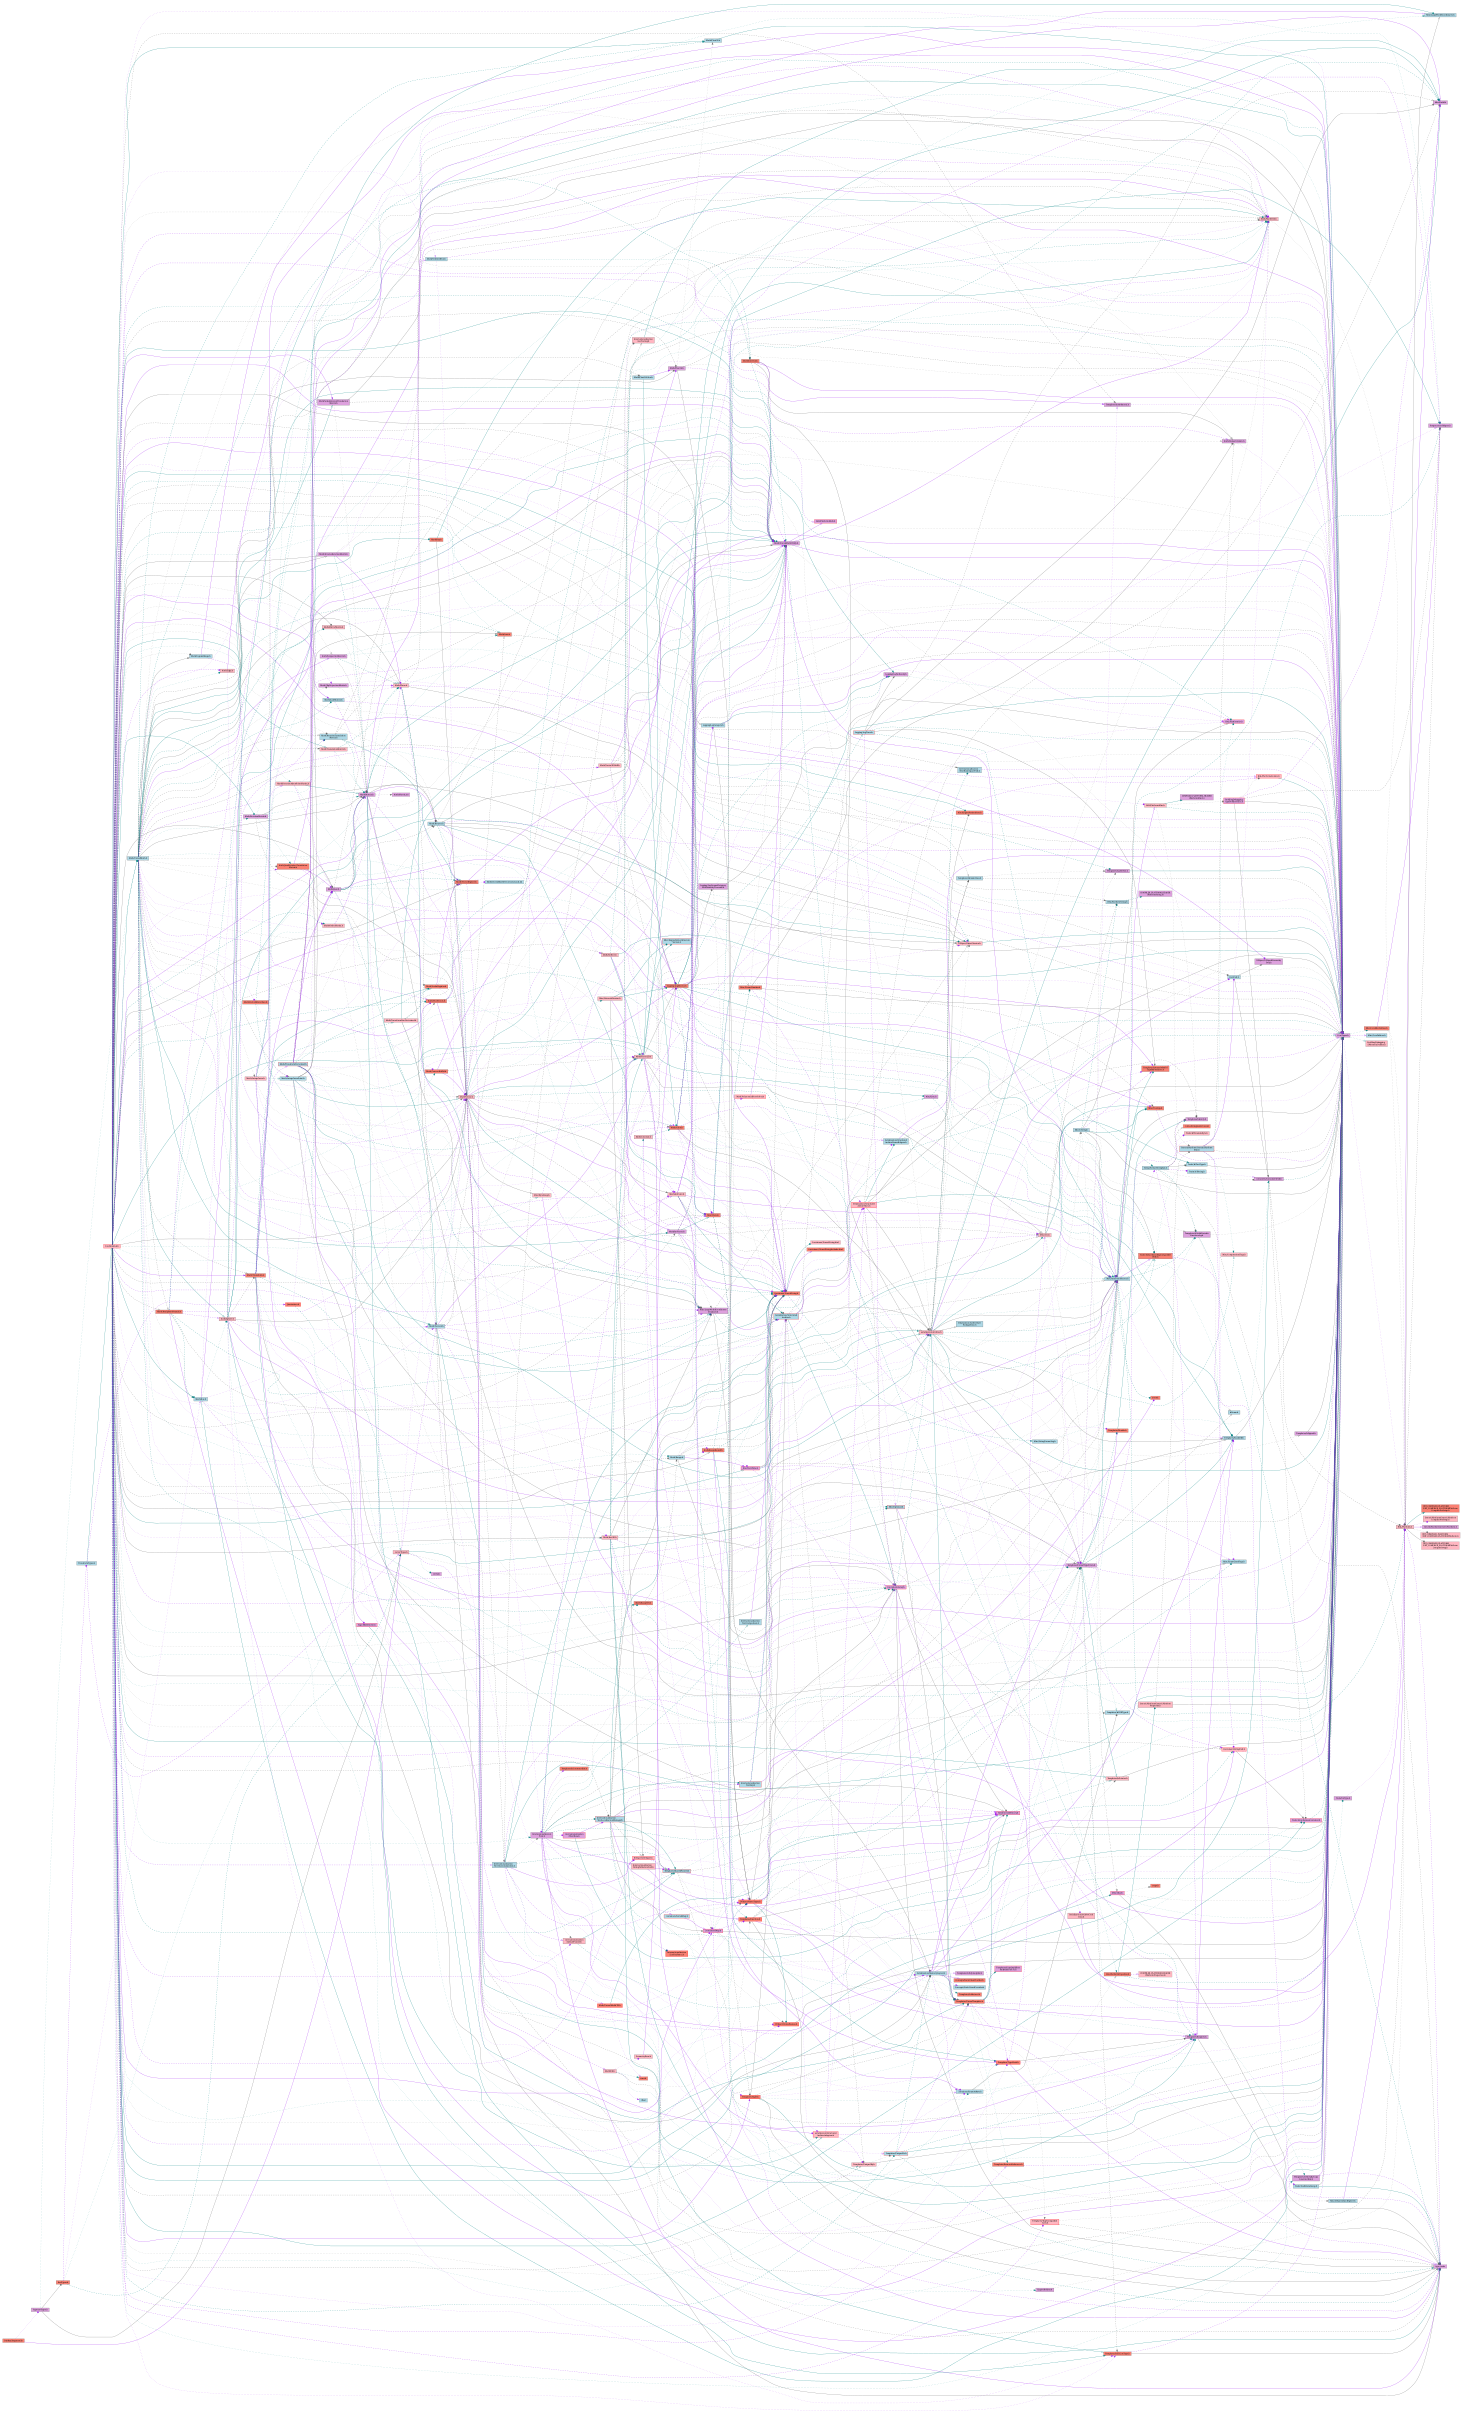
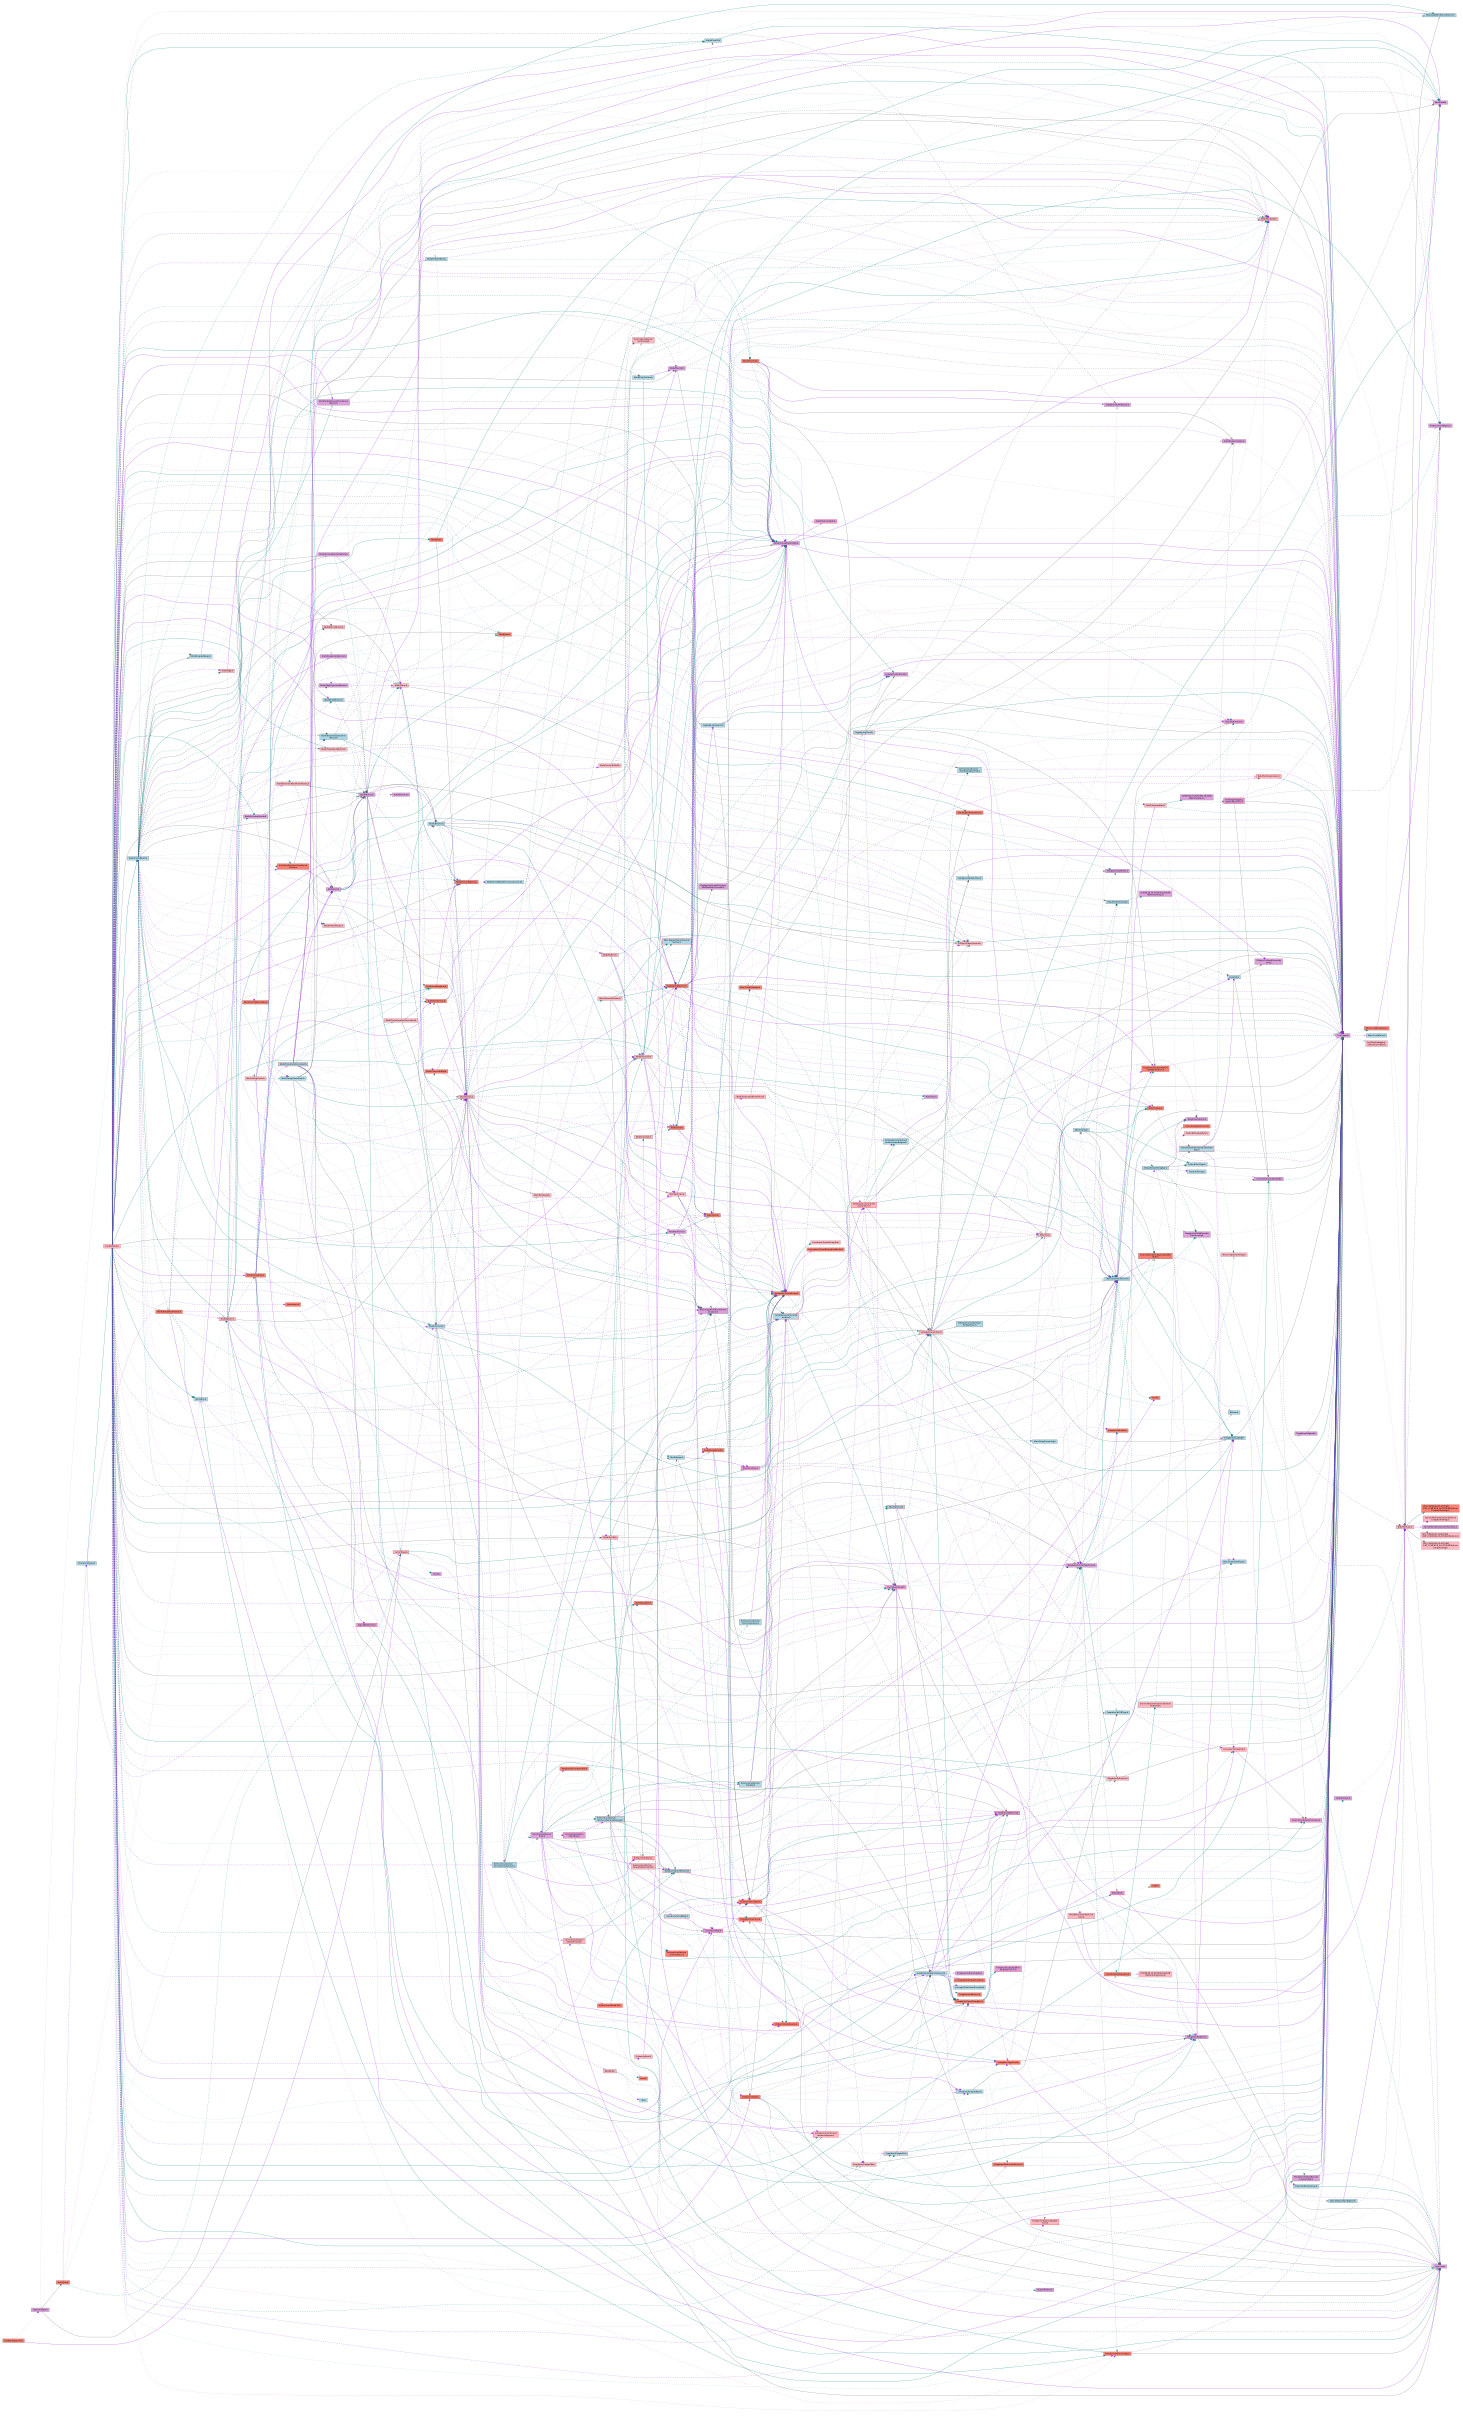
(458, 1359) -> (605, 1339)
(775, 1505) -> (775, 1505)
